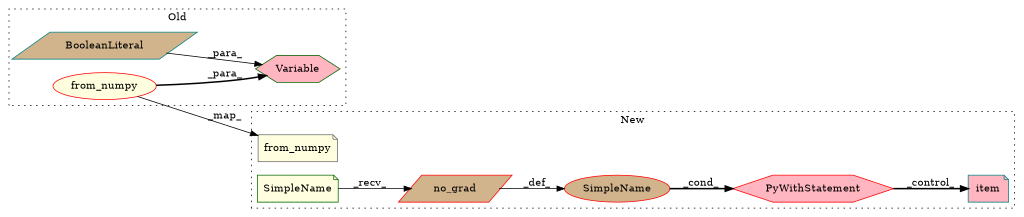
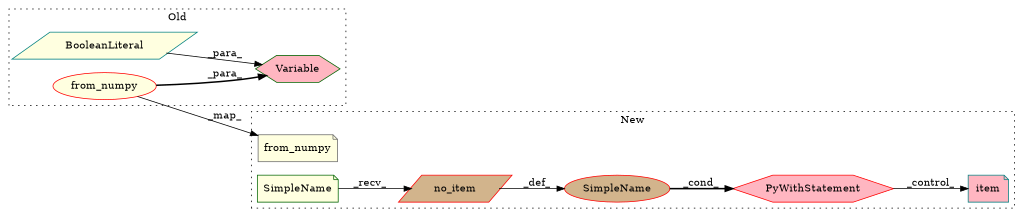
(105, 46) -> (105, 46)
(455, 189) -> (455, 189)
(927, 189) -> (927, 189)
